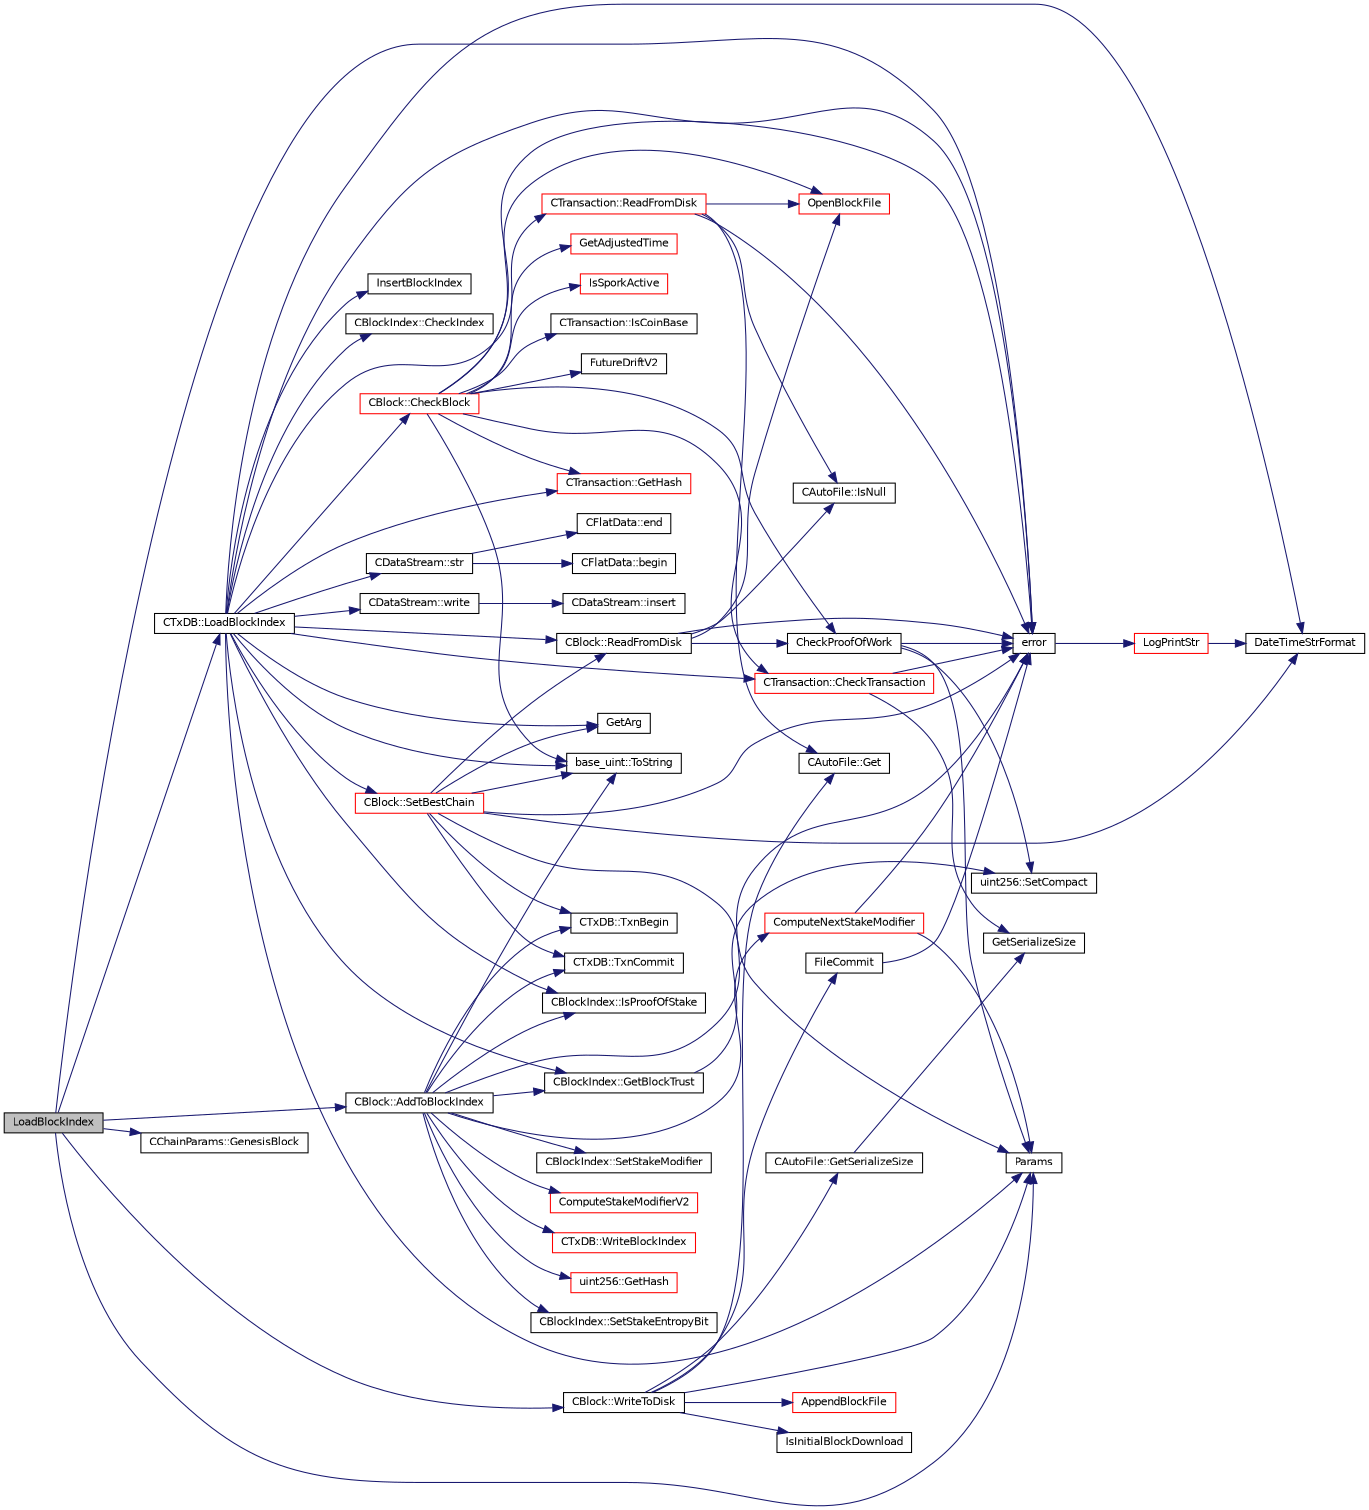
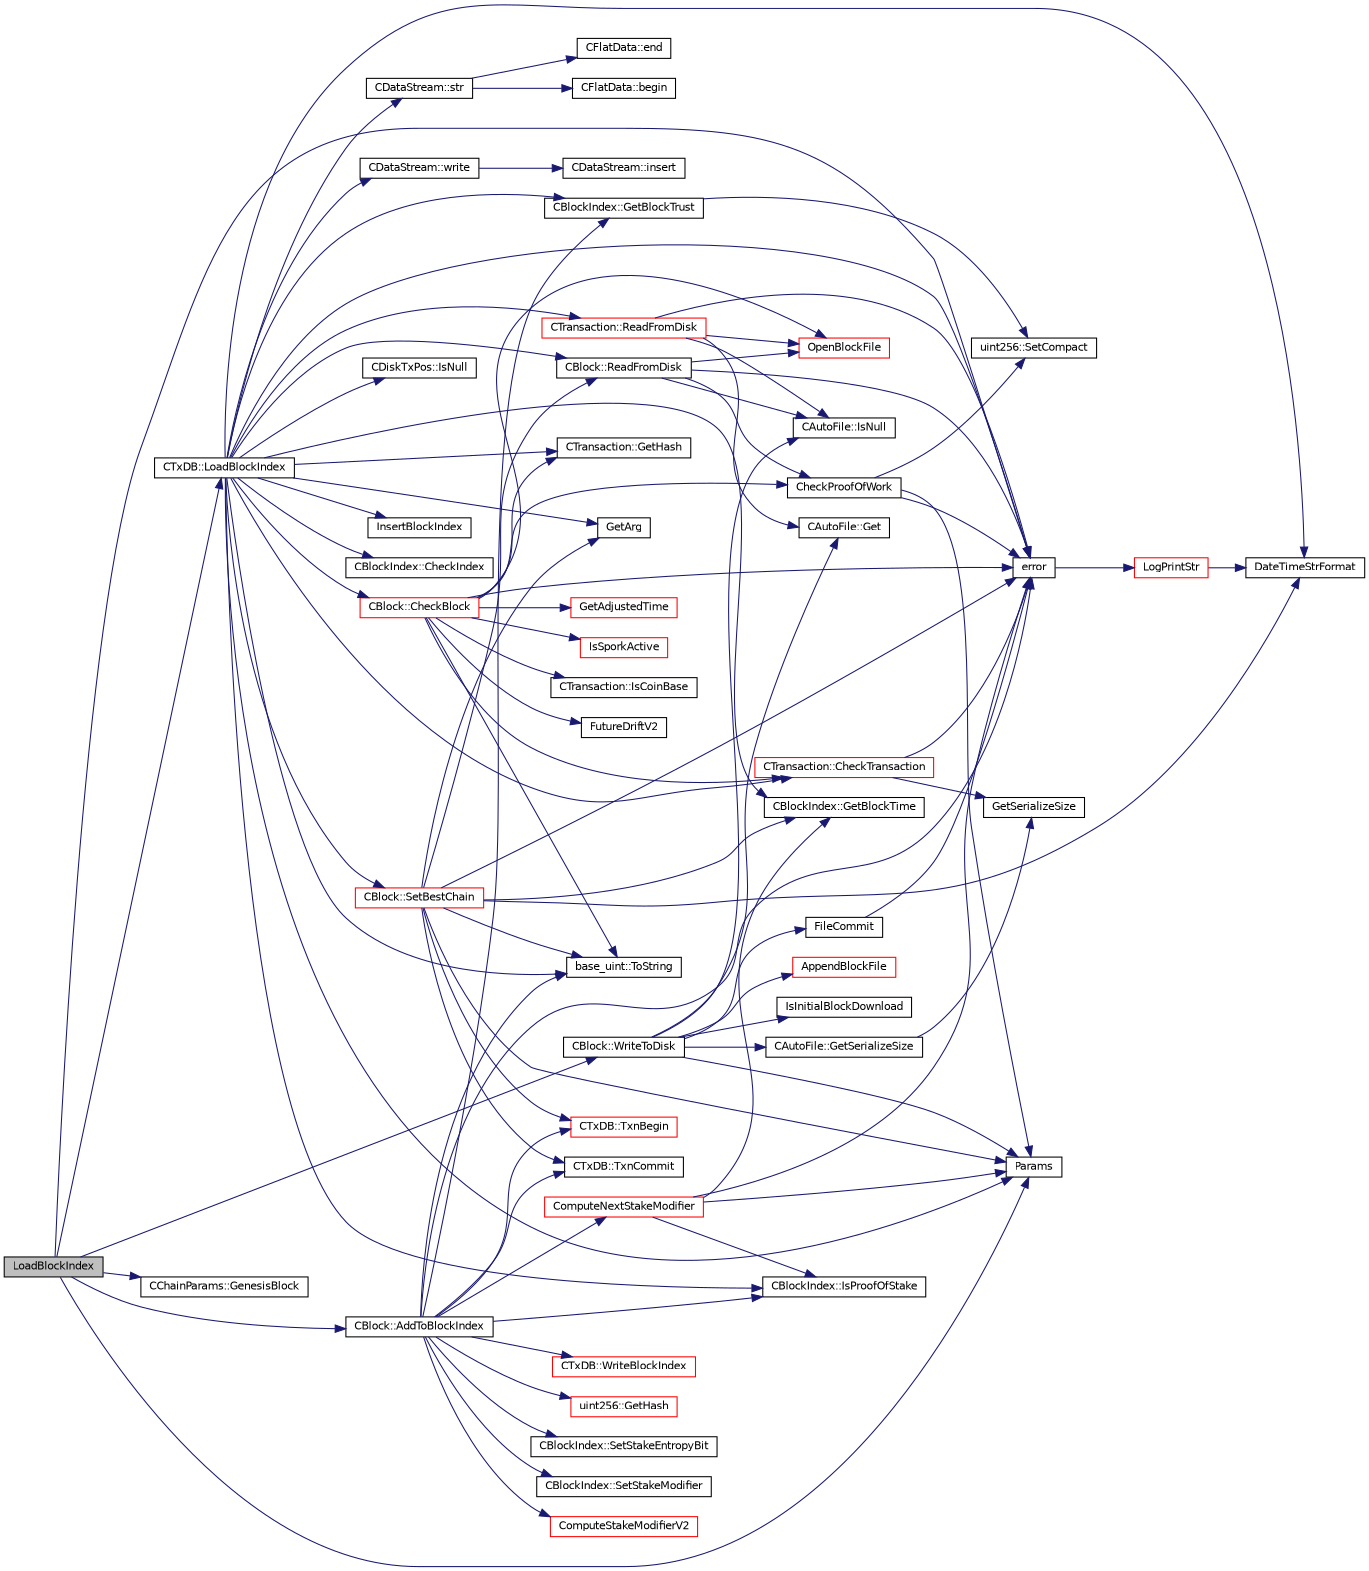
none -> (420, 368)
(624, 484) -> (624, 448)
none -> (735, 763)
none -> (844, 807)
(624, 923) -> (624, 1127)
none -> (729, 1245)
